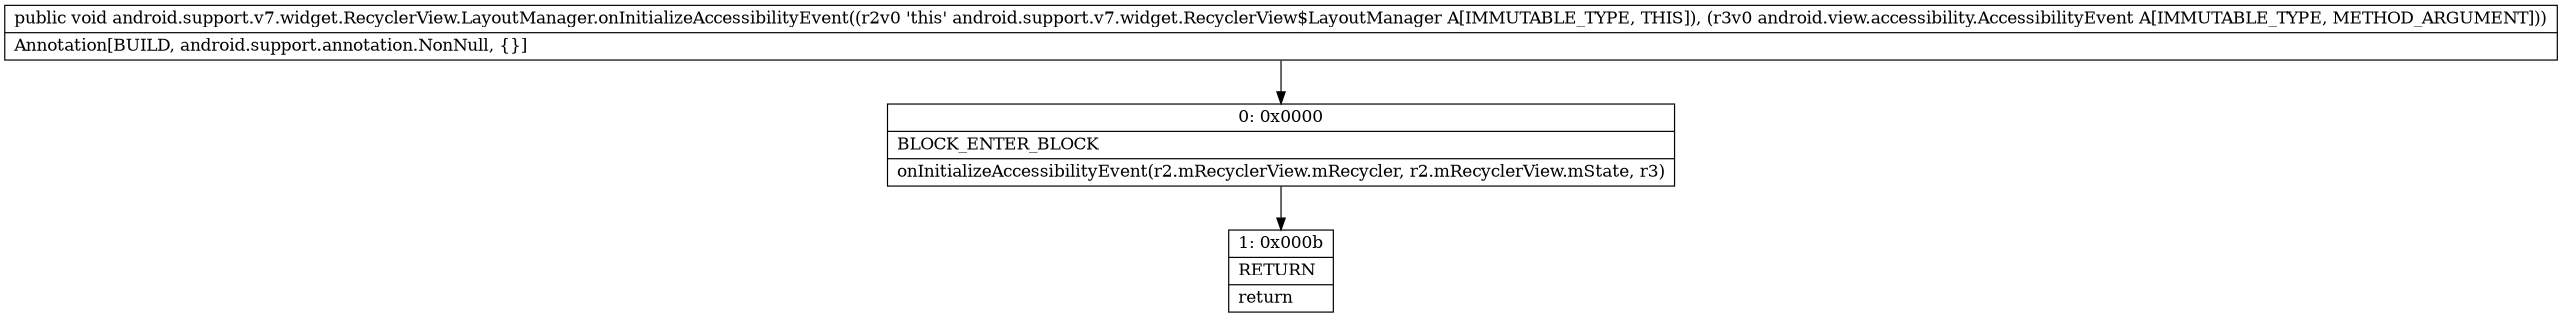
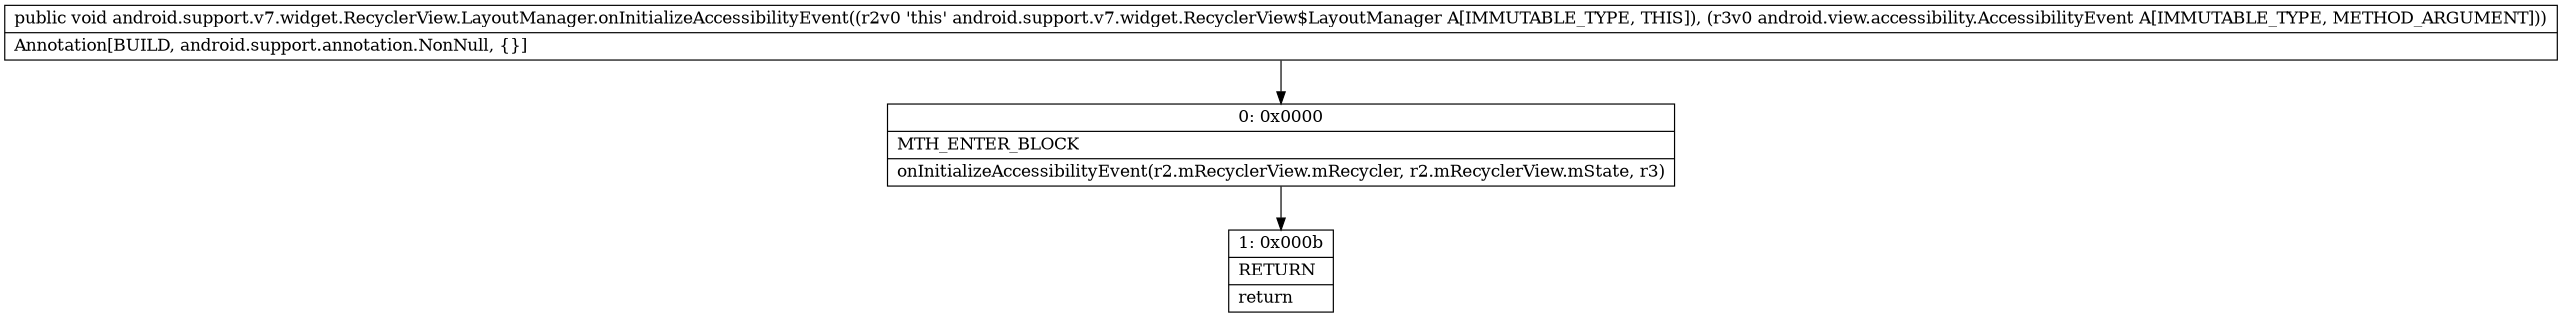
(998, 144) -> (989, 144)
